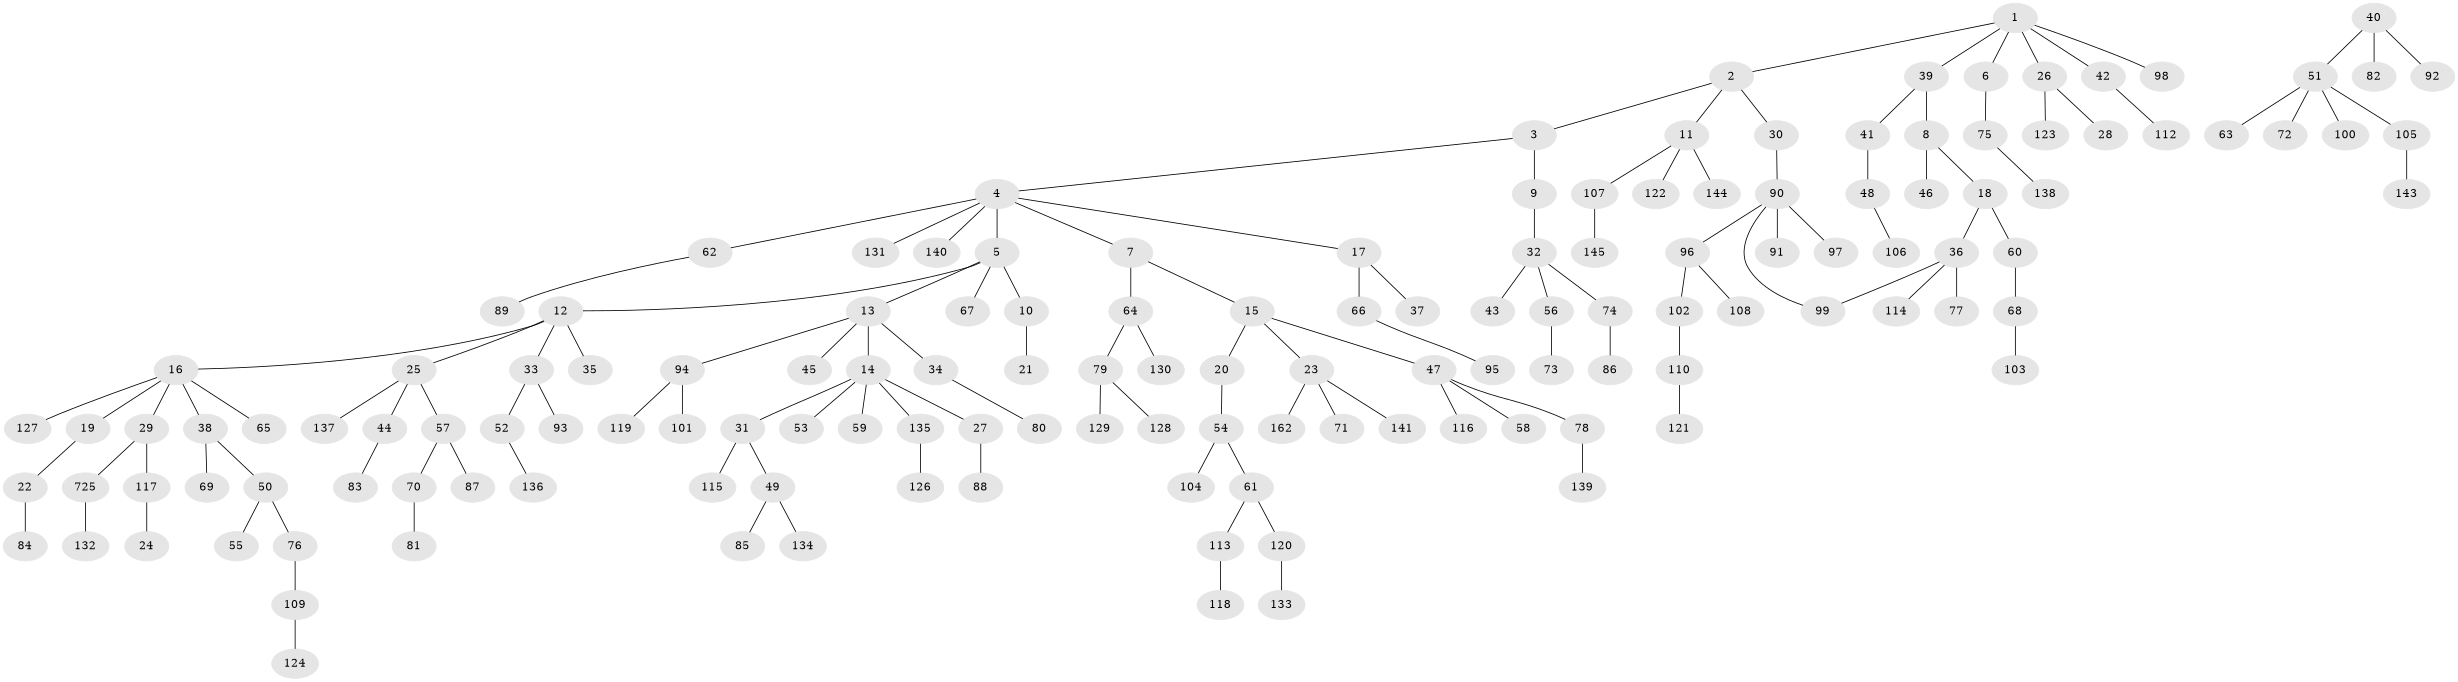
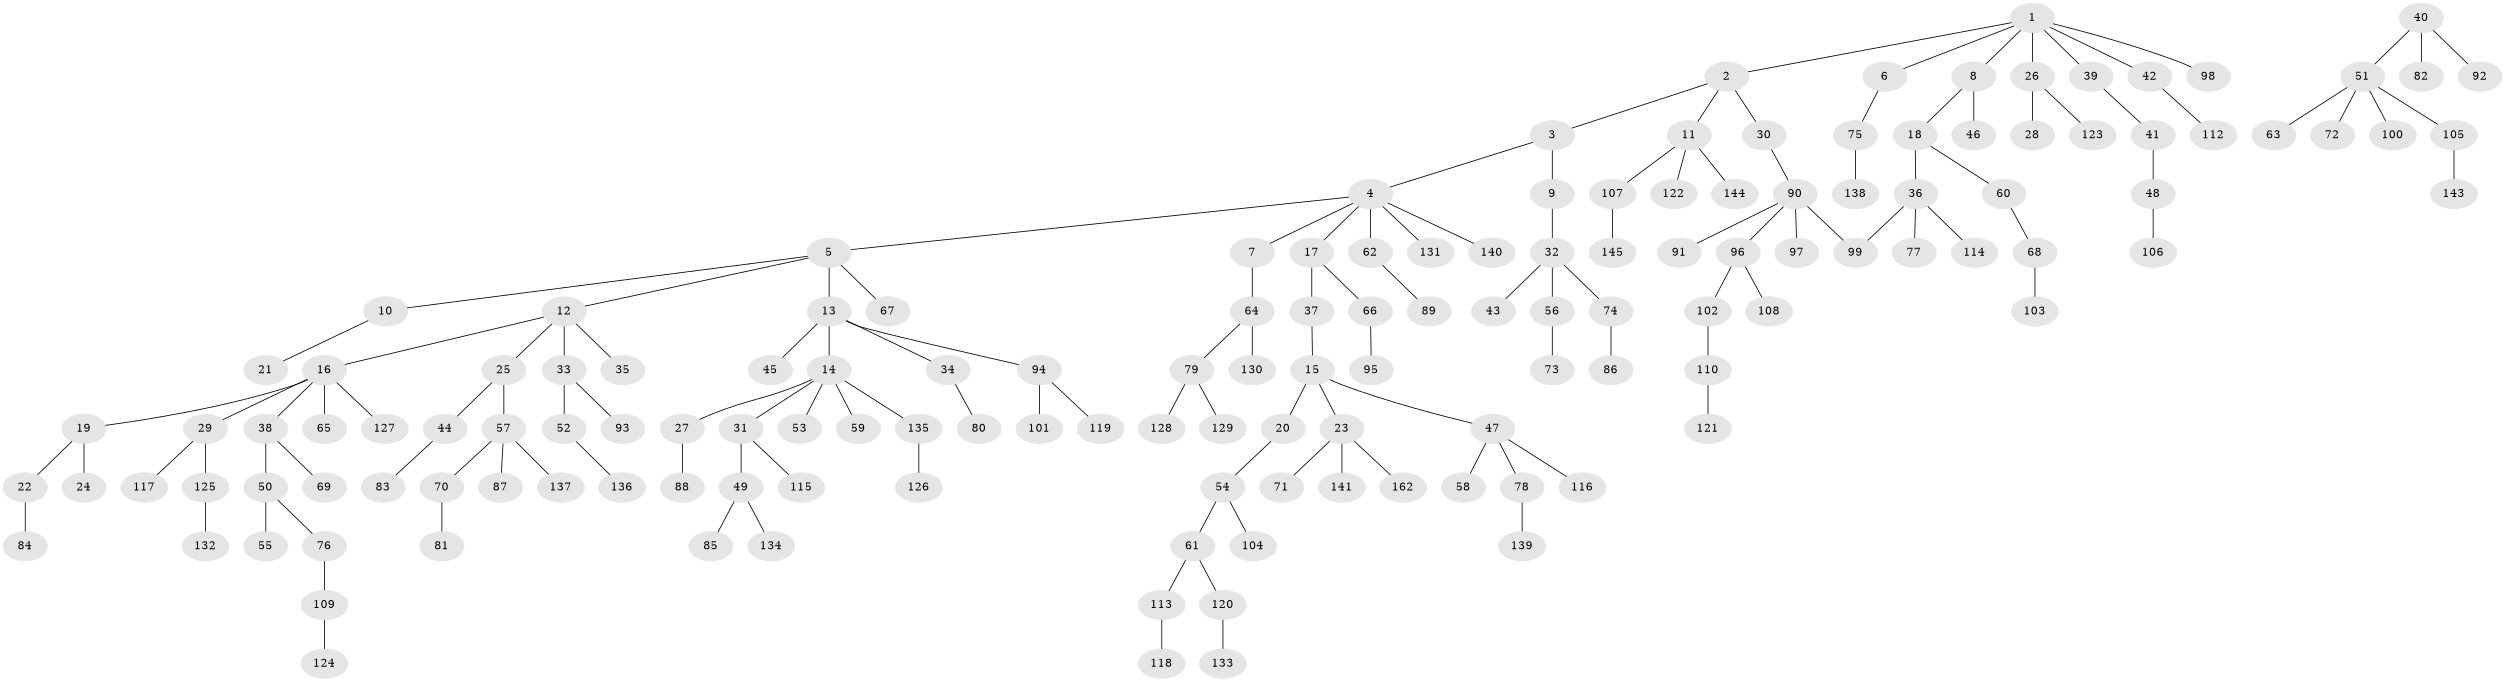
(1927, 106) -> (2003, 47)
(1191, 282) -> (1312, 341)
(369, 399) -> (532, 458)
(86, 488) -> (205, 488)
(147, 517) -> (84, 458)
